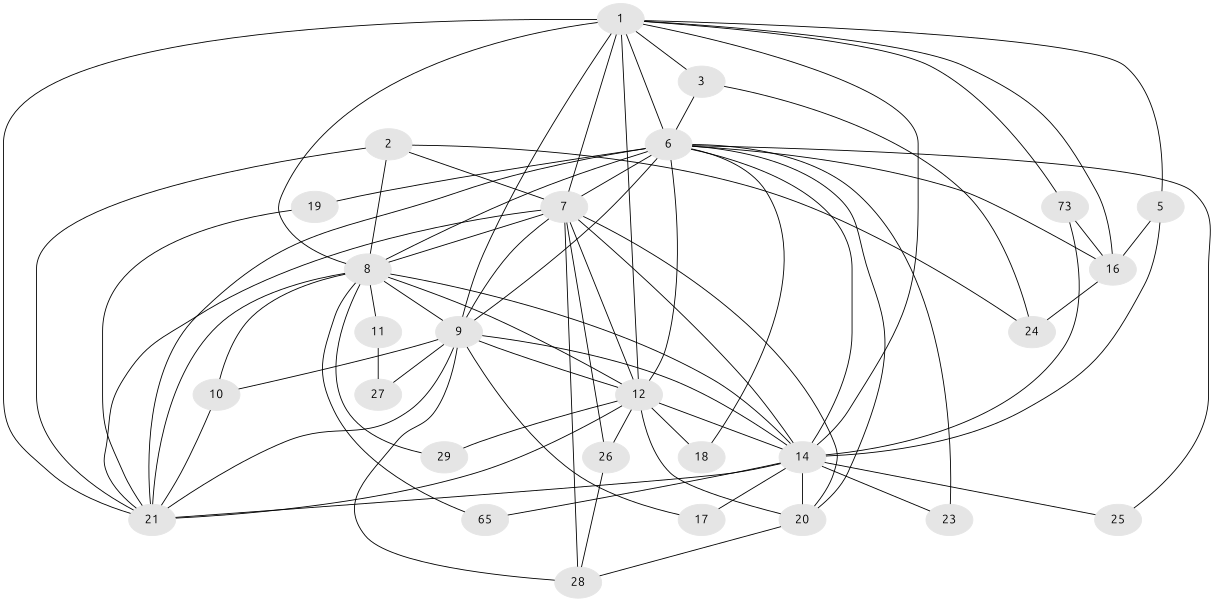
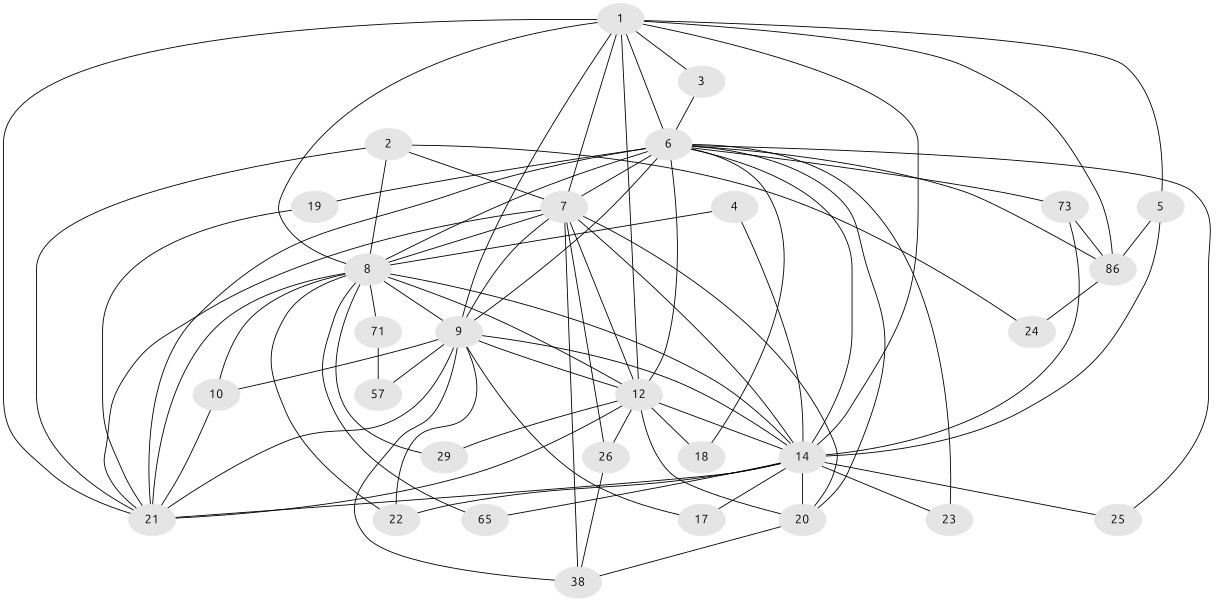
(889, 53) -> (868, 171)
(897, 145) -> none
none -> (735, 207)
(1113, 270) -> (1113, 270)
(378, 332) -> (378, 332)
(378, 395) -> (378, 395)
none -> (396, 520)
(578, 583) -> (578, 583)
